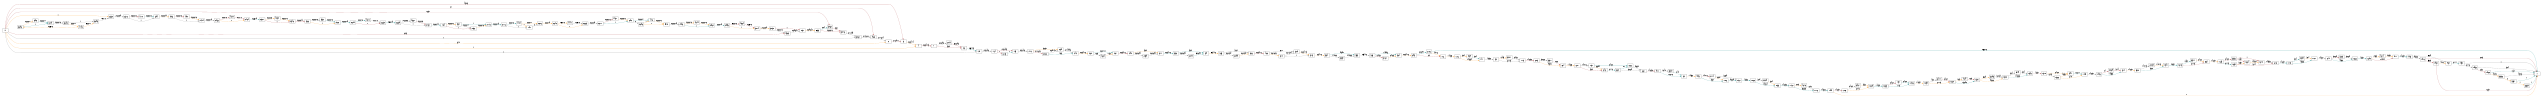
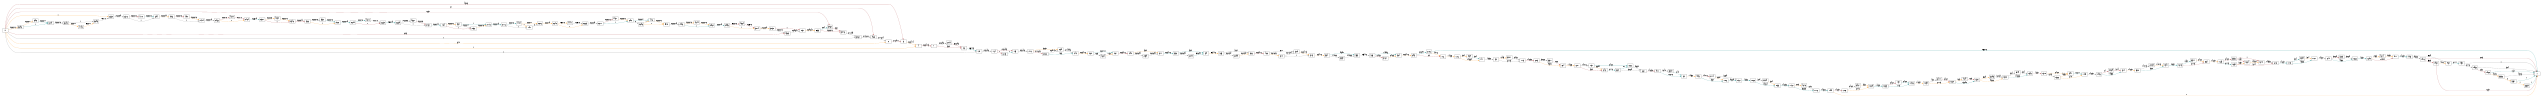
(51, 27) -> (12, 29)
